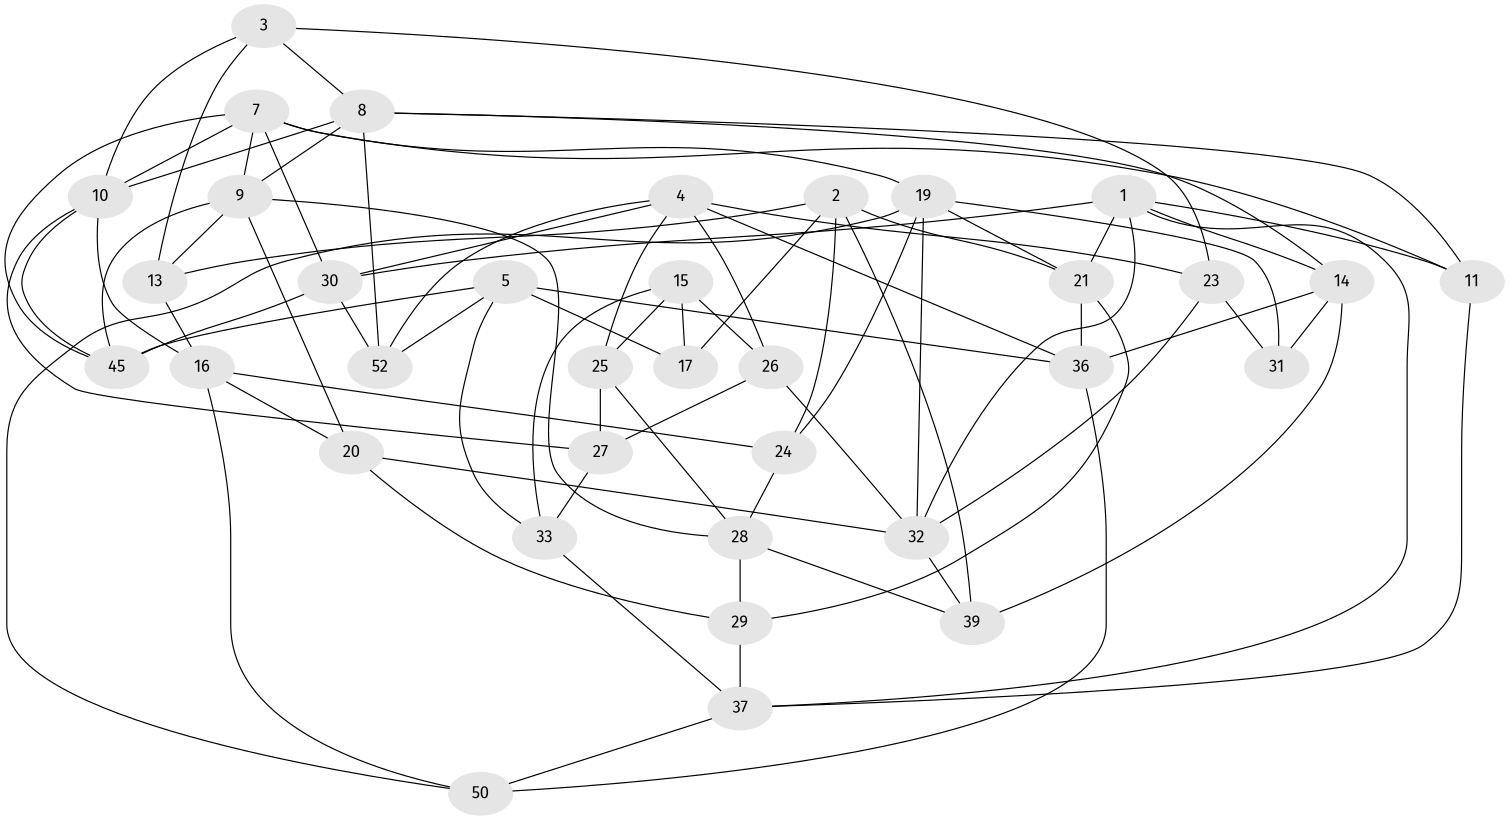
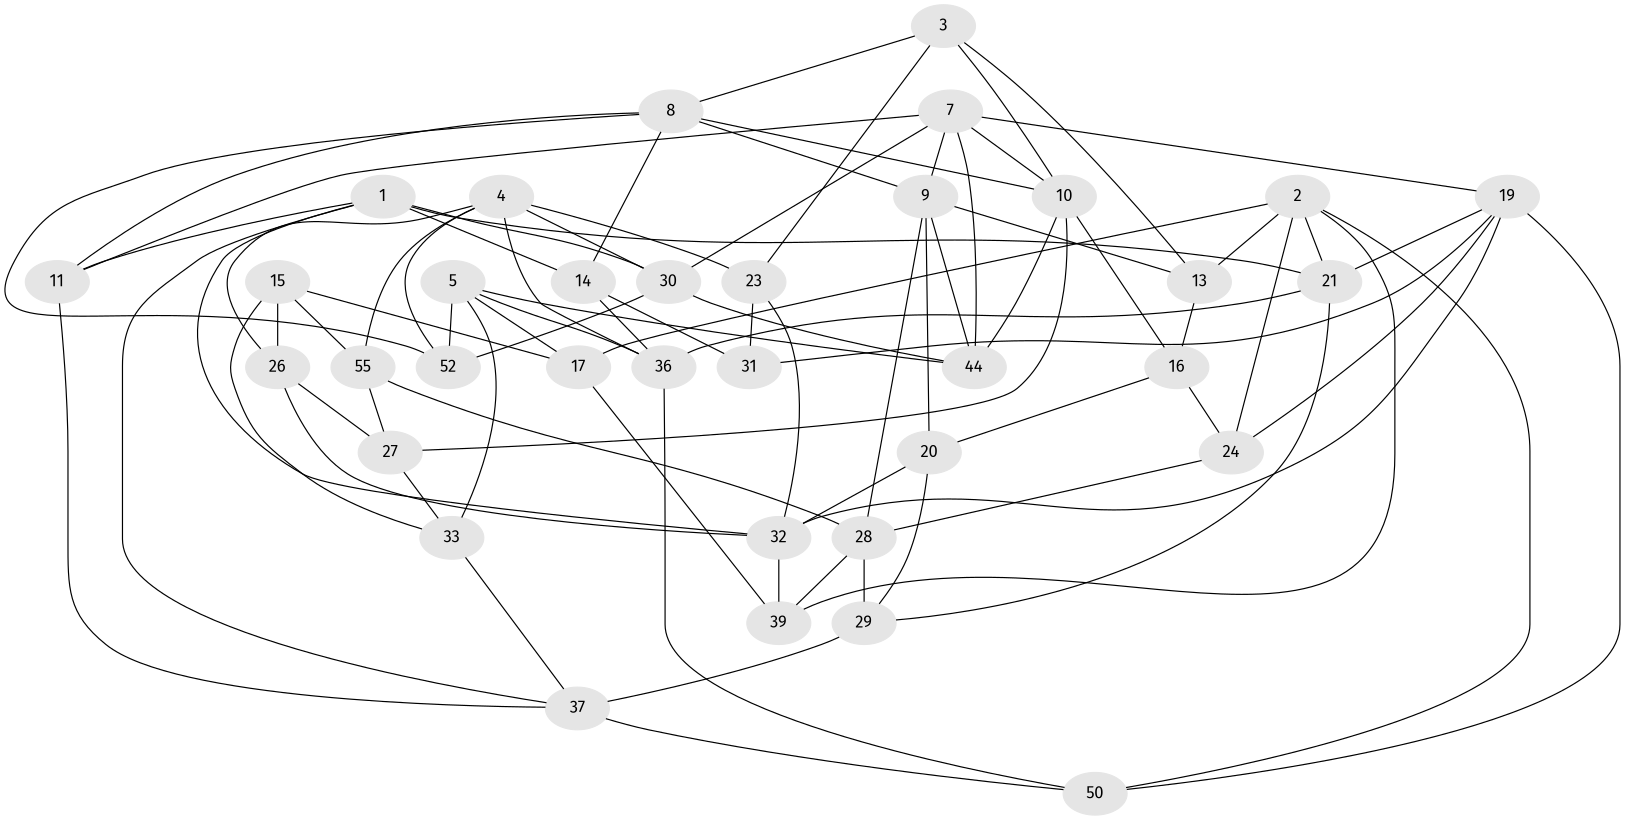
(117, 367) -> (974, 367)
(600, 367) -> (363, 367)
(1212, 497) -> (679, 495)
(236, 651) -> (1530, 597)
